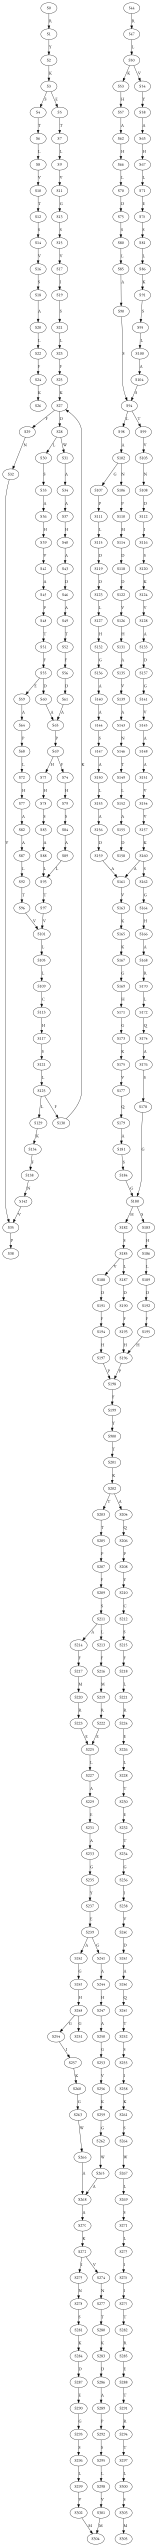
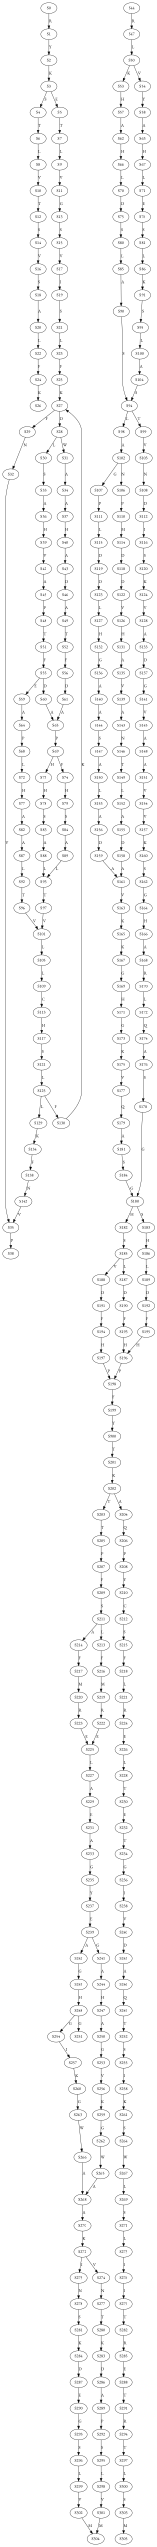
(133, 868) -> (121, 867)
